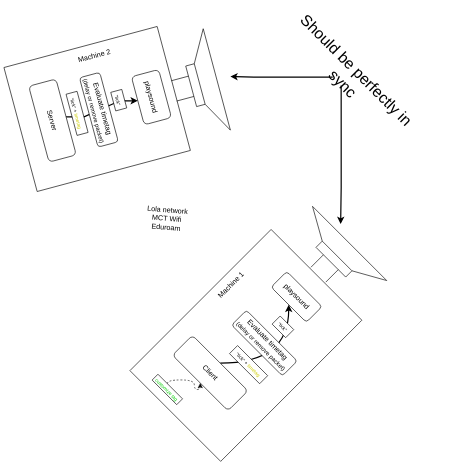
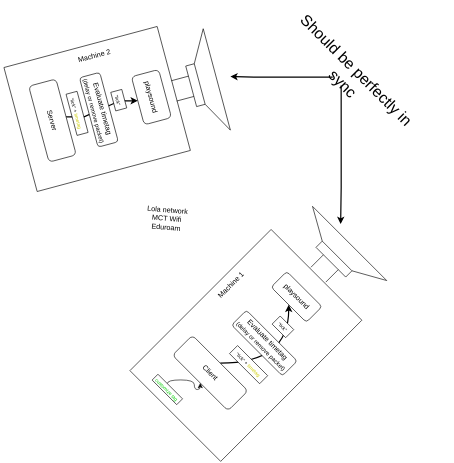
(193, 382) -> (193, 382)
